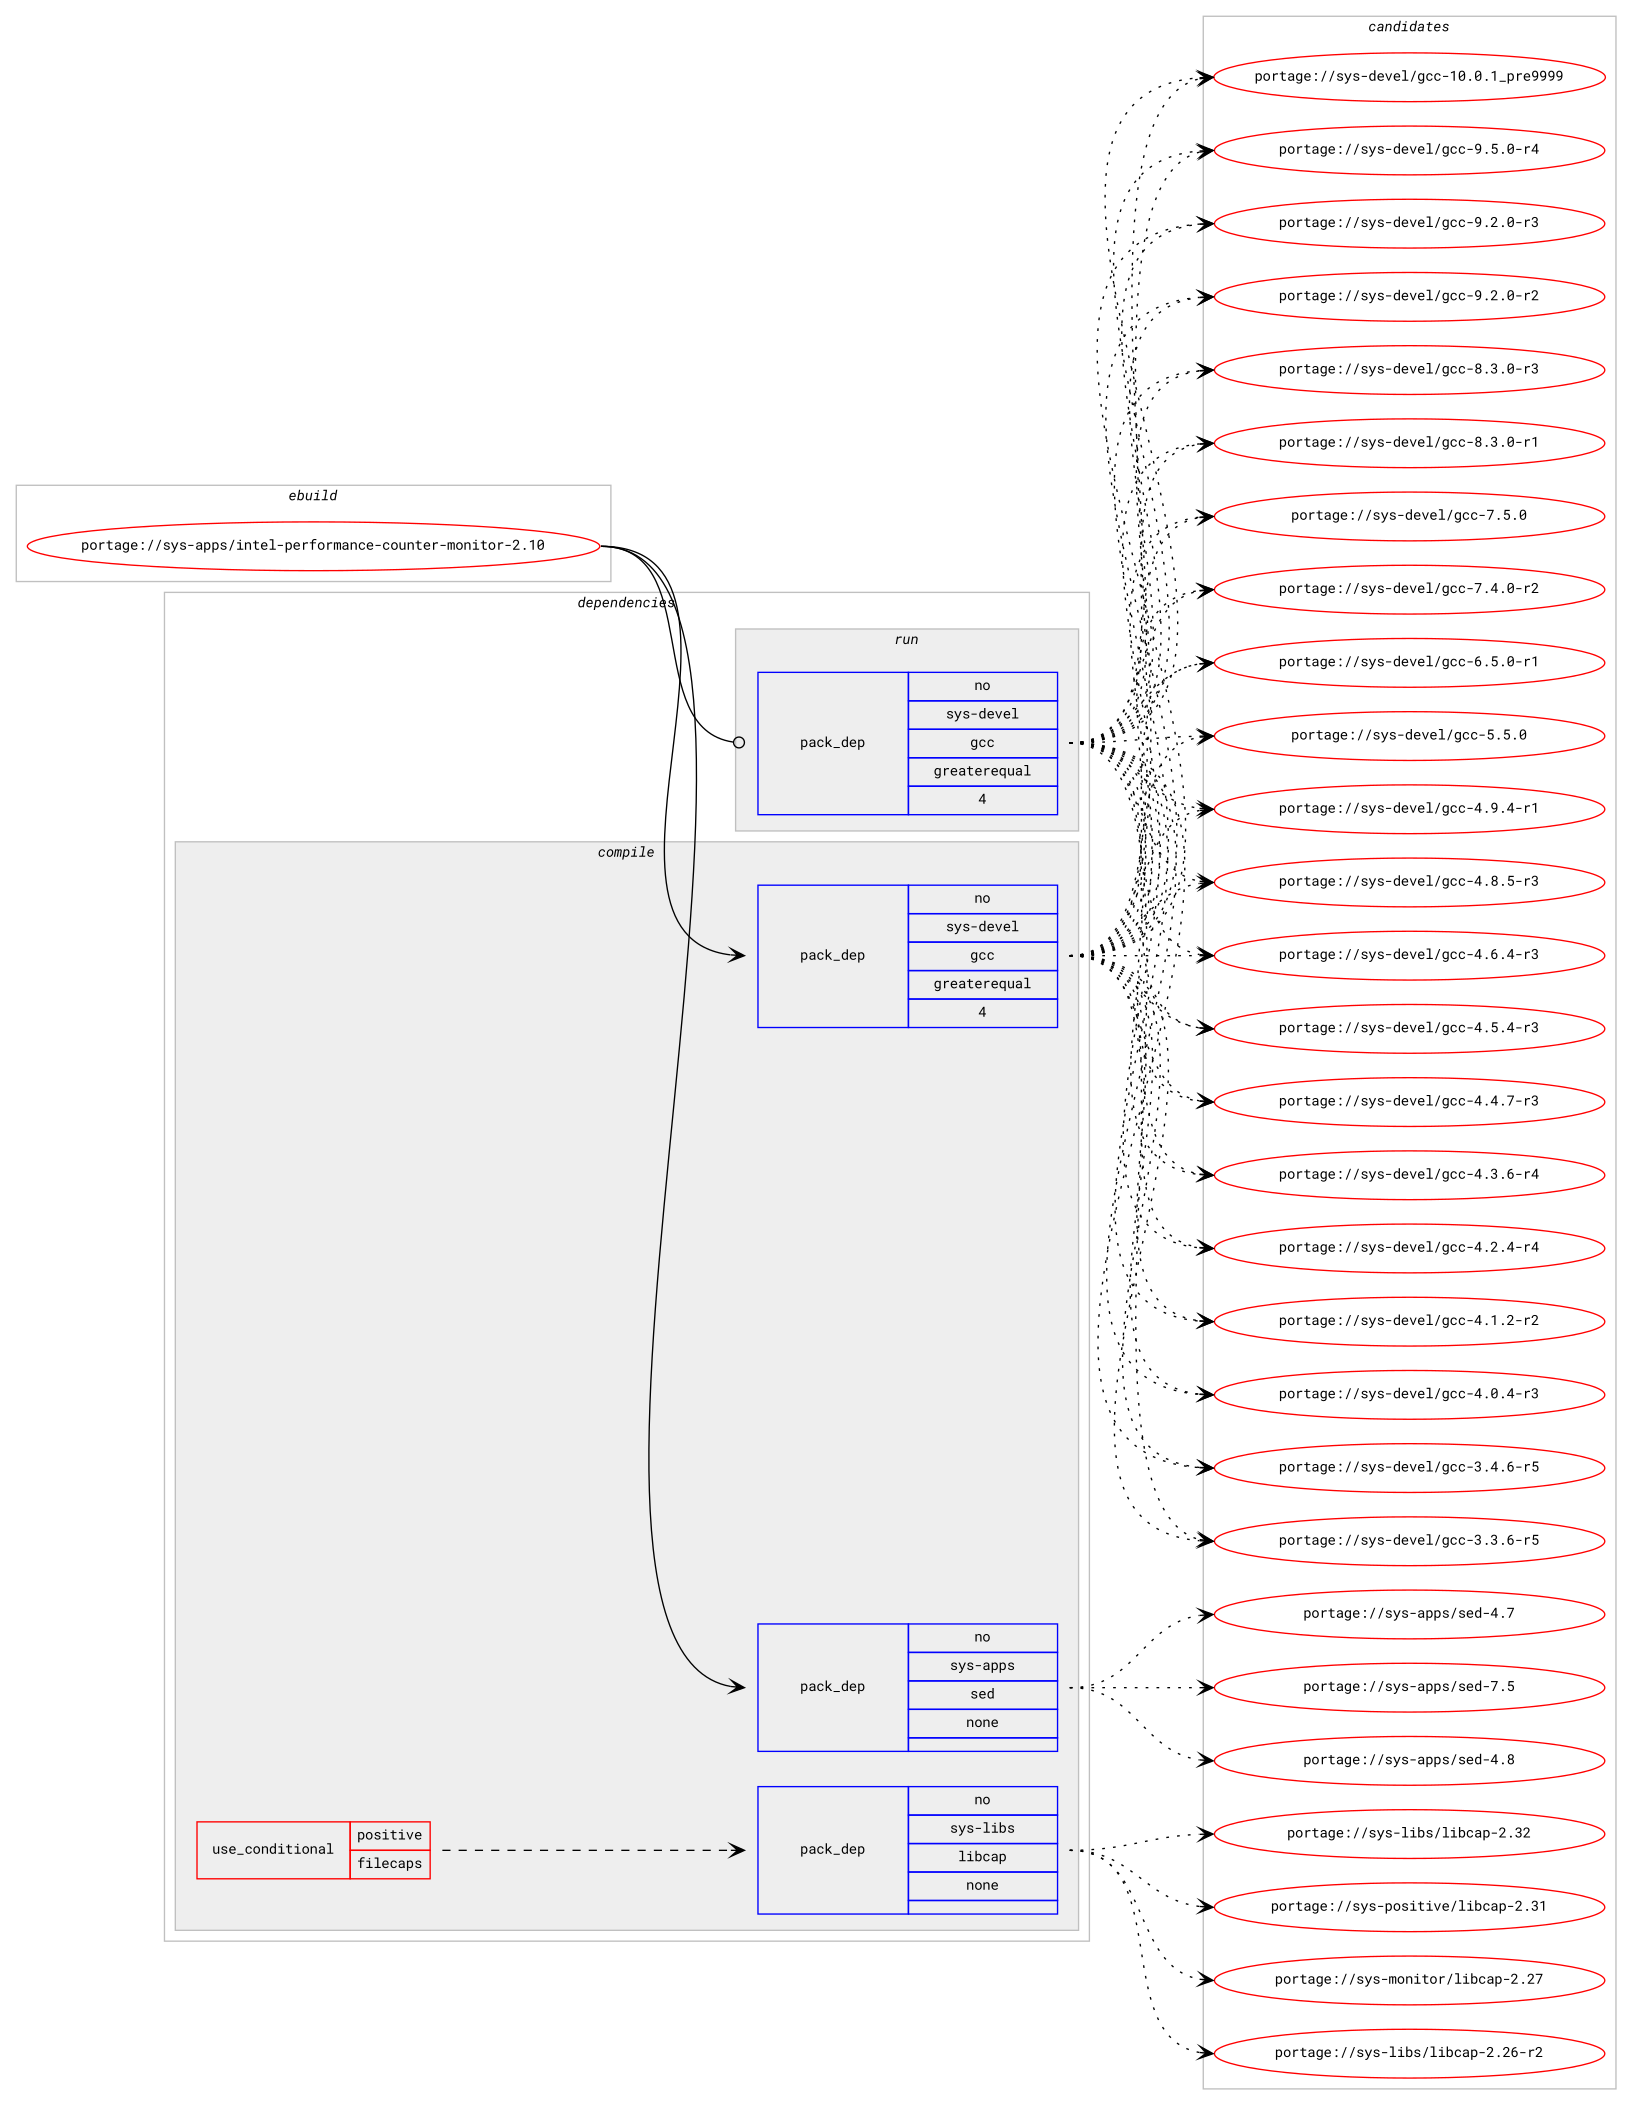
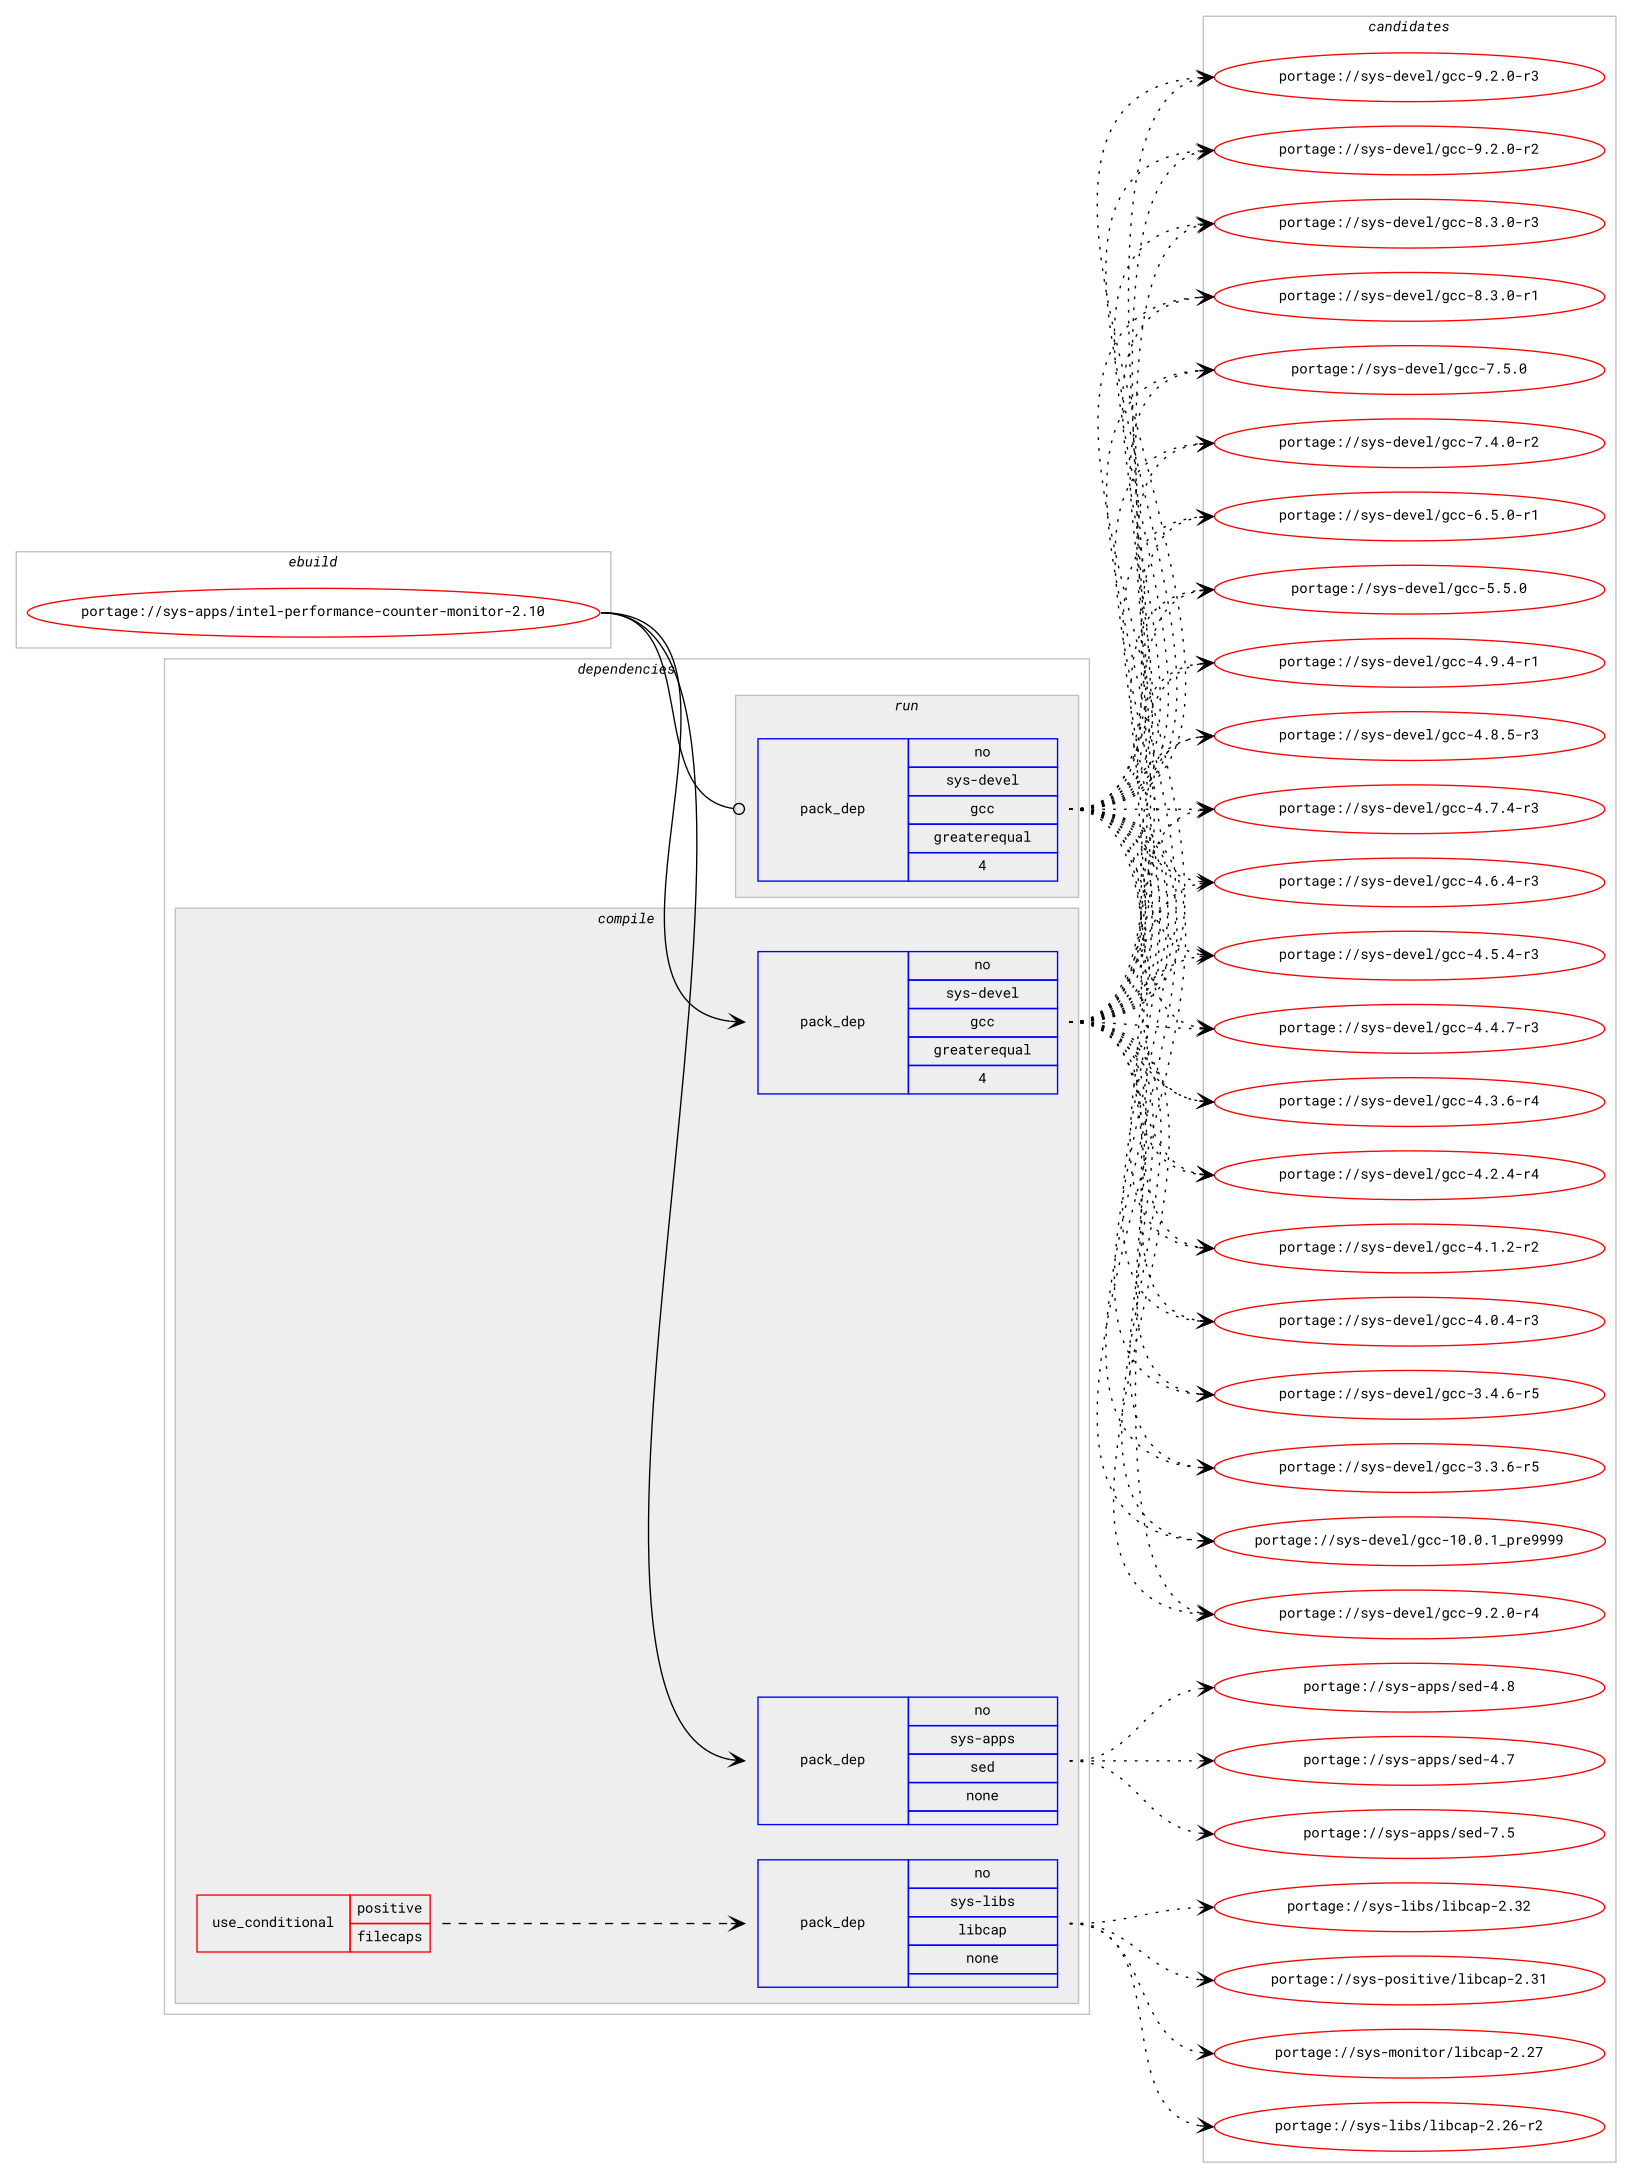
(1410, 150) -> (1410, 1614)
none -> (1410, 809)
